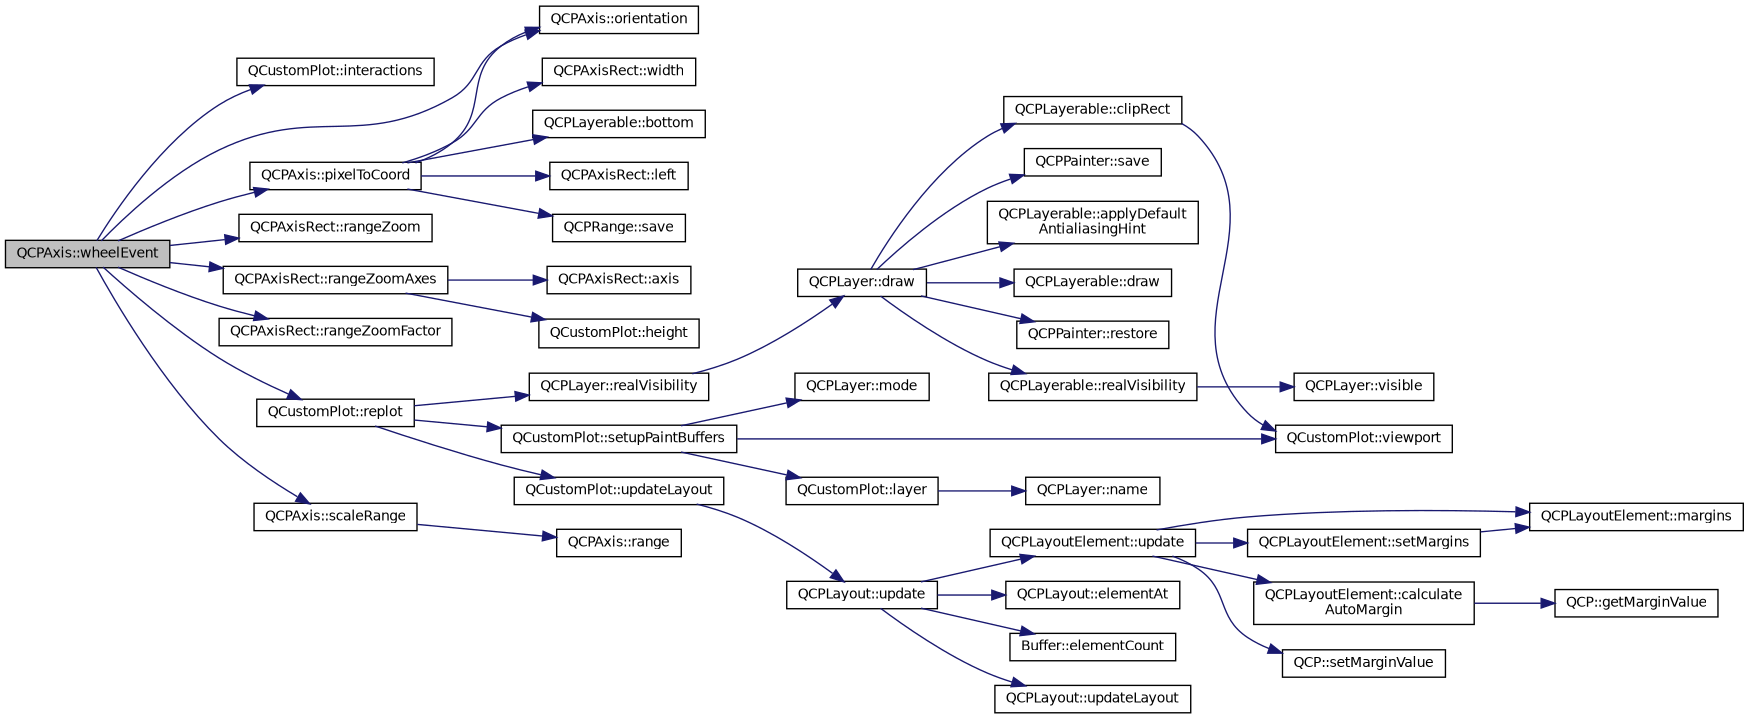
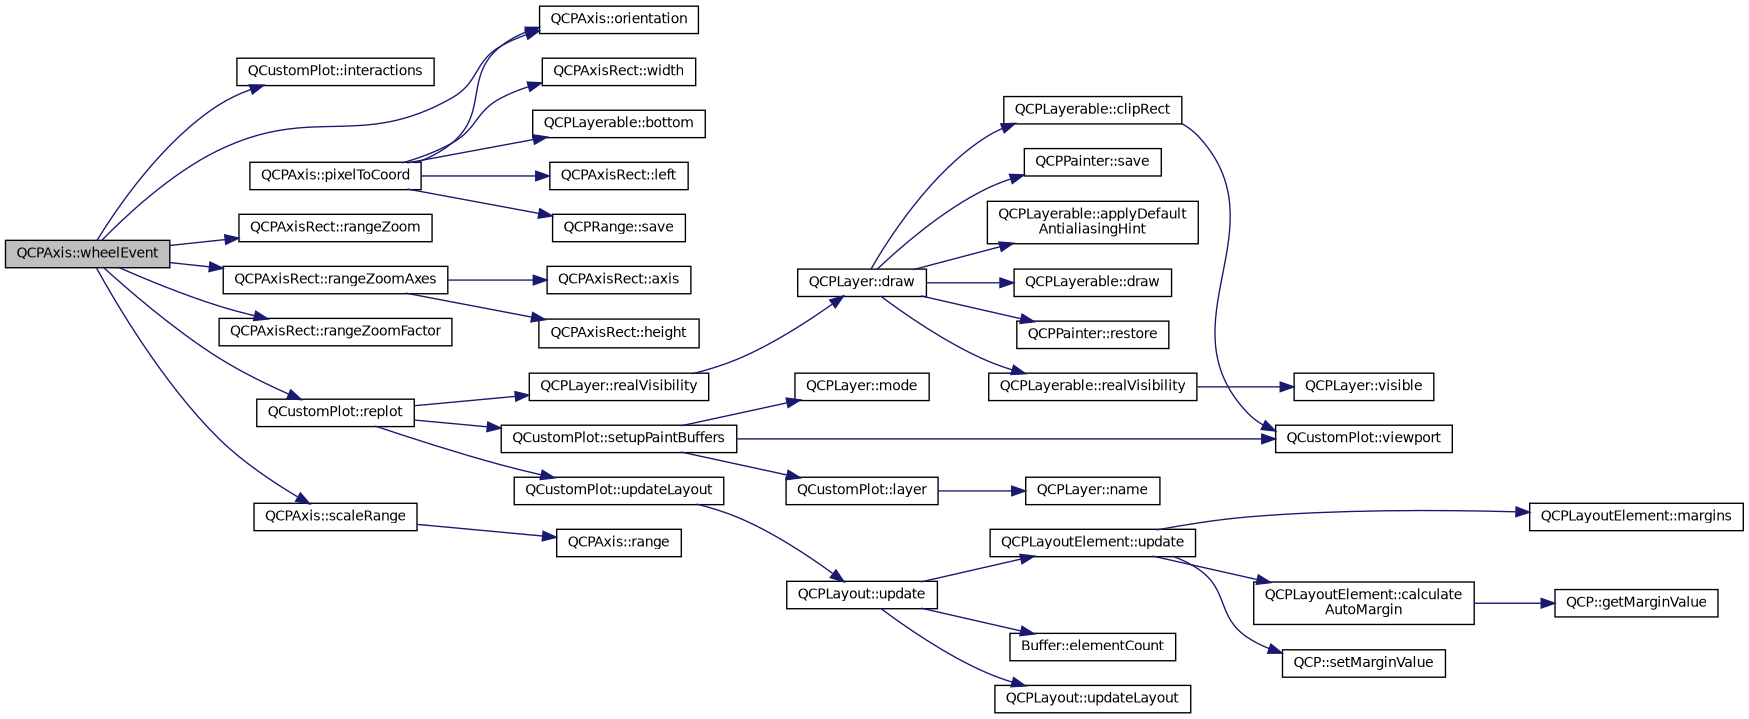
(185, 214) -> none
(619, 333) -> (619, 333)
(1364, 543) -> none
(1093, 595) -> none
